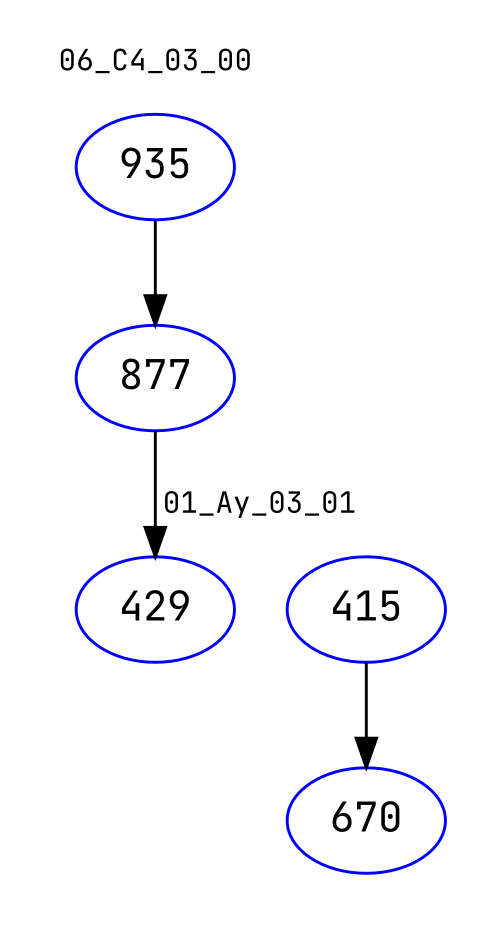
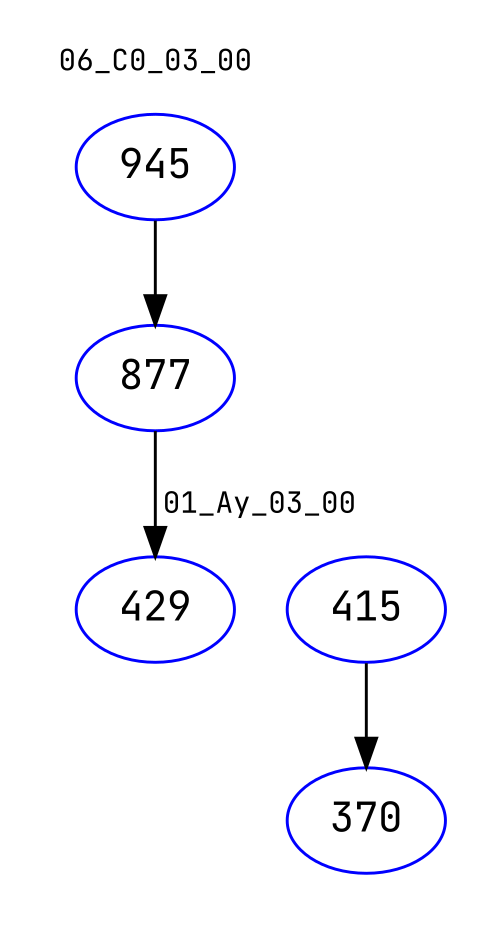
(157, 63) -> (157, 63)
(155, 167) -> (155, 167)
(261, 506) -> (261, 506)
(366, 821) -> (366, 821)
